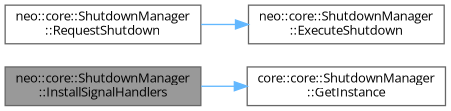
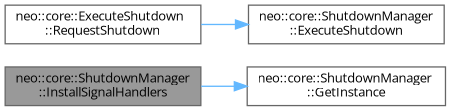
(103, 24) -> (103, 24)
(346, 86) -> (346, 86)
